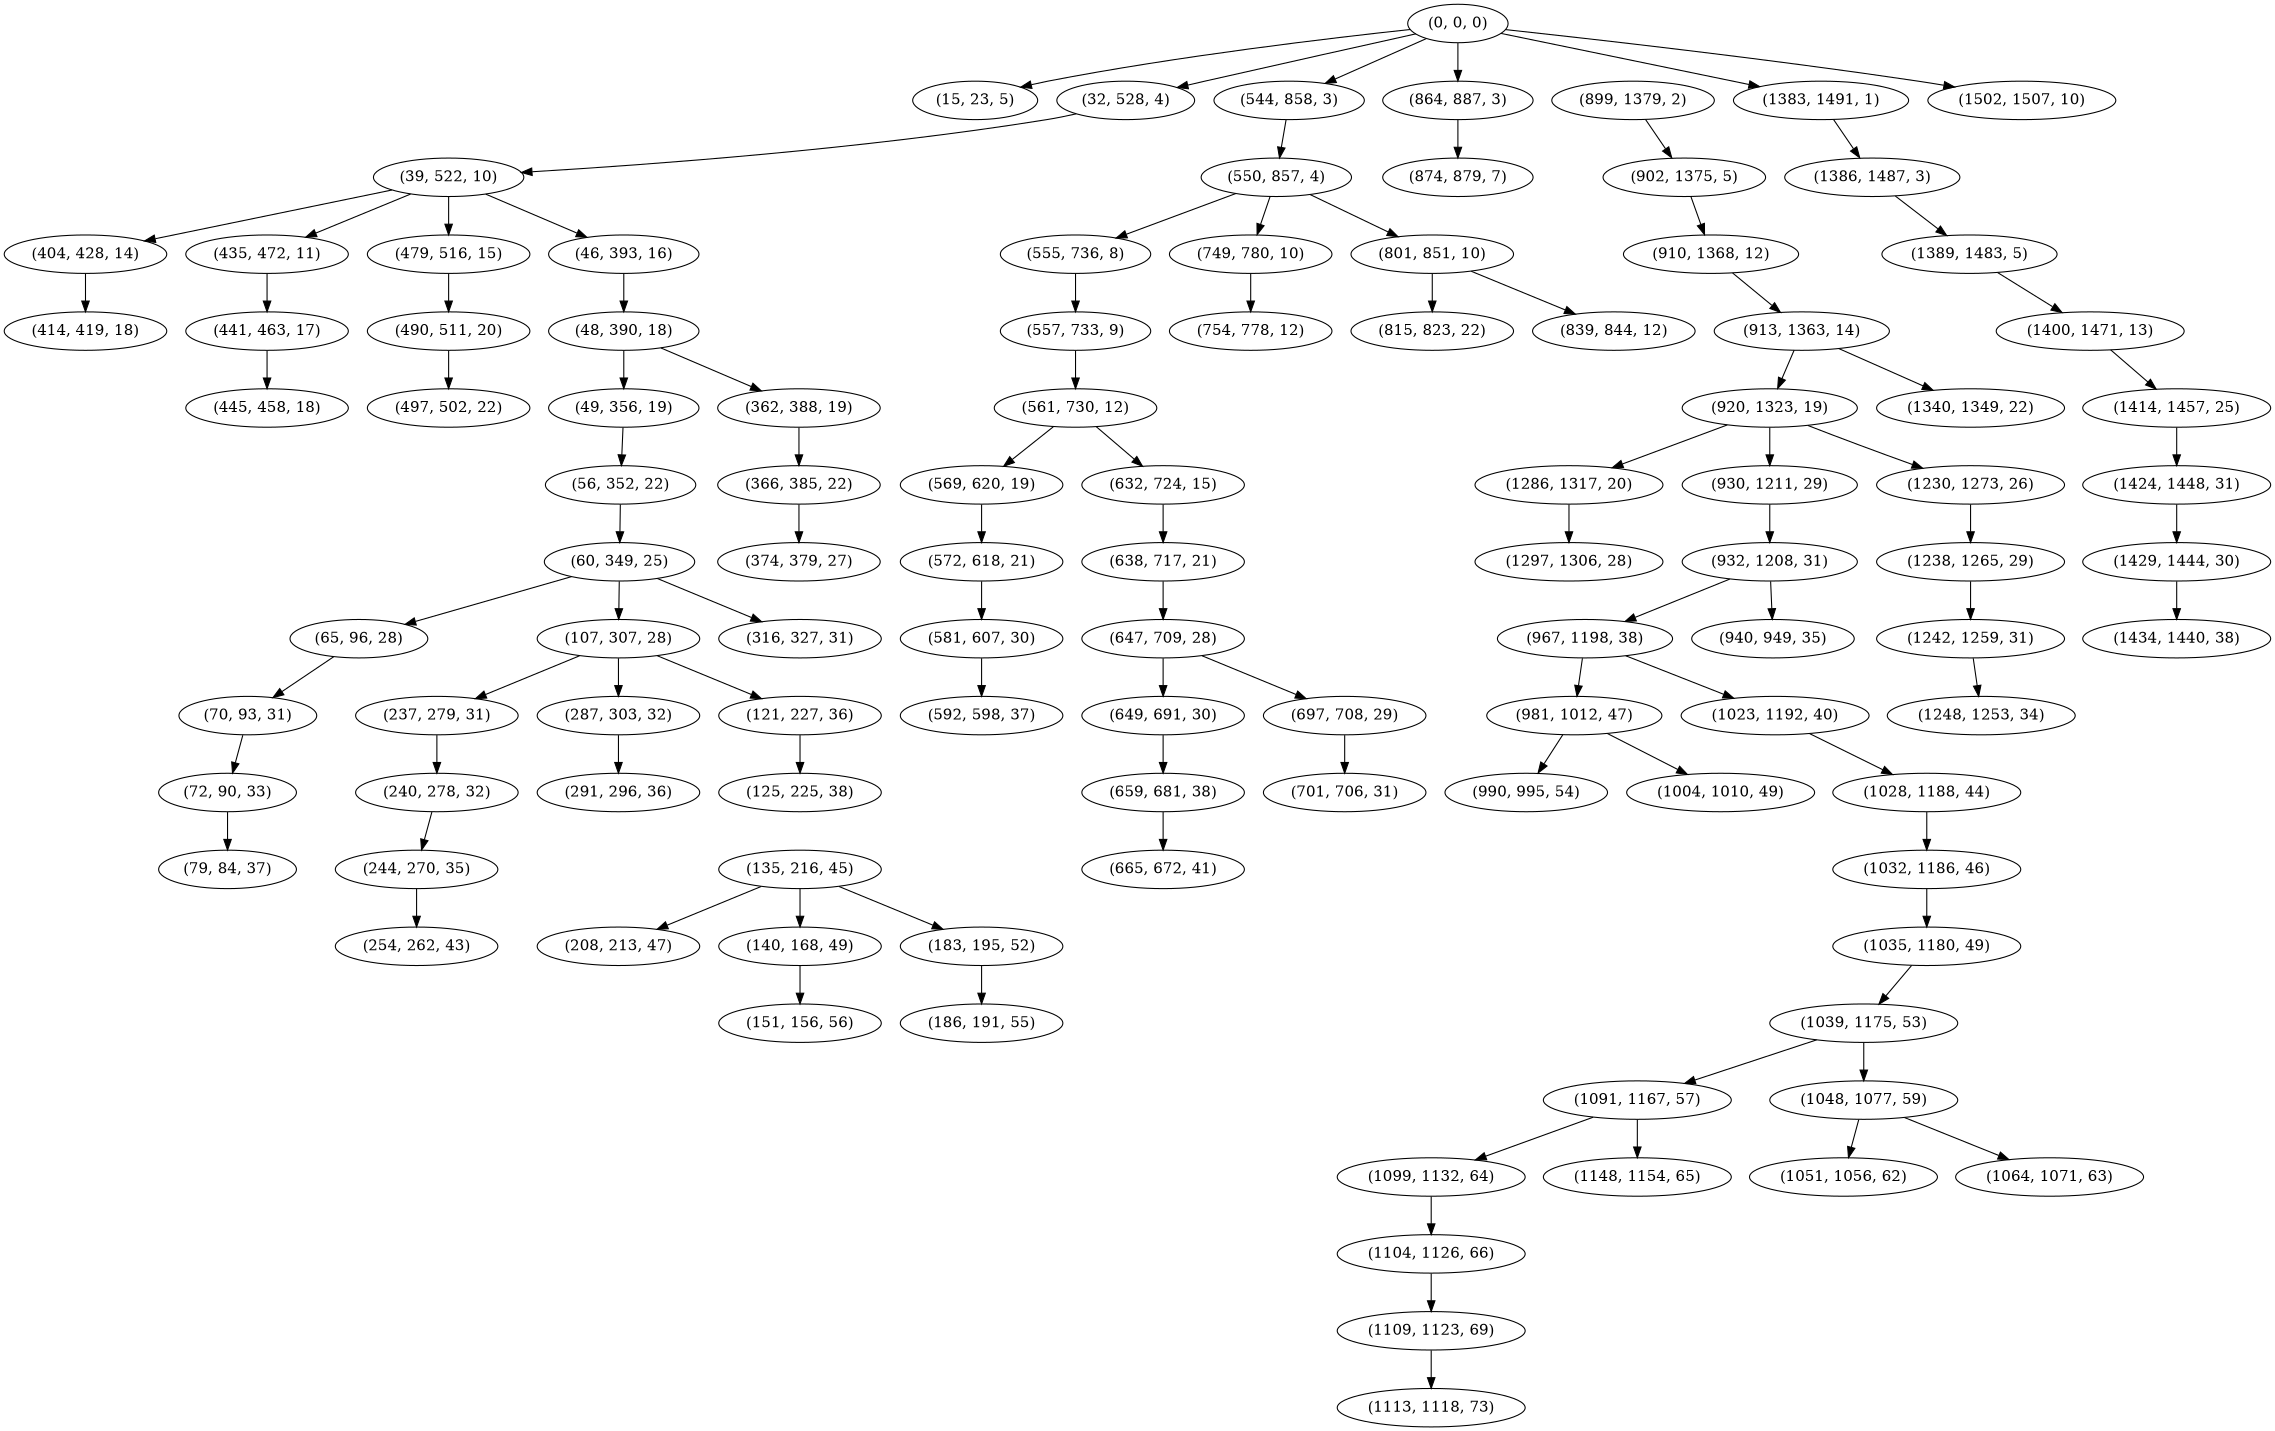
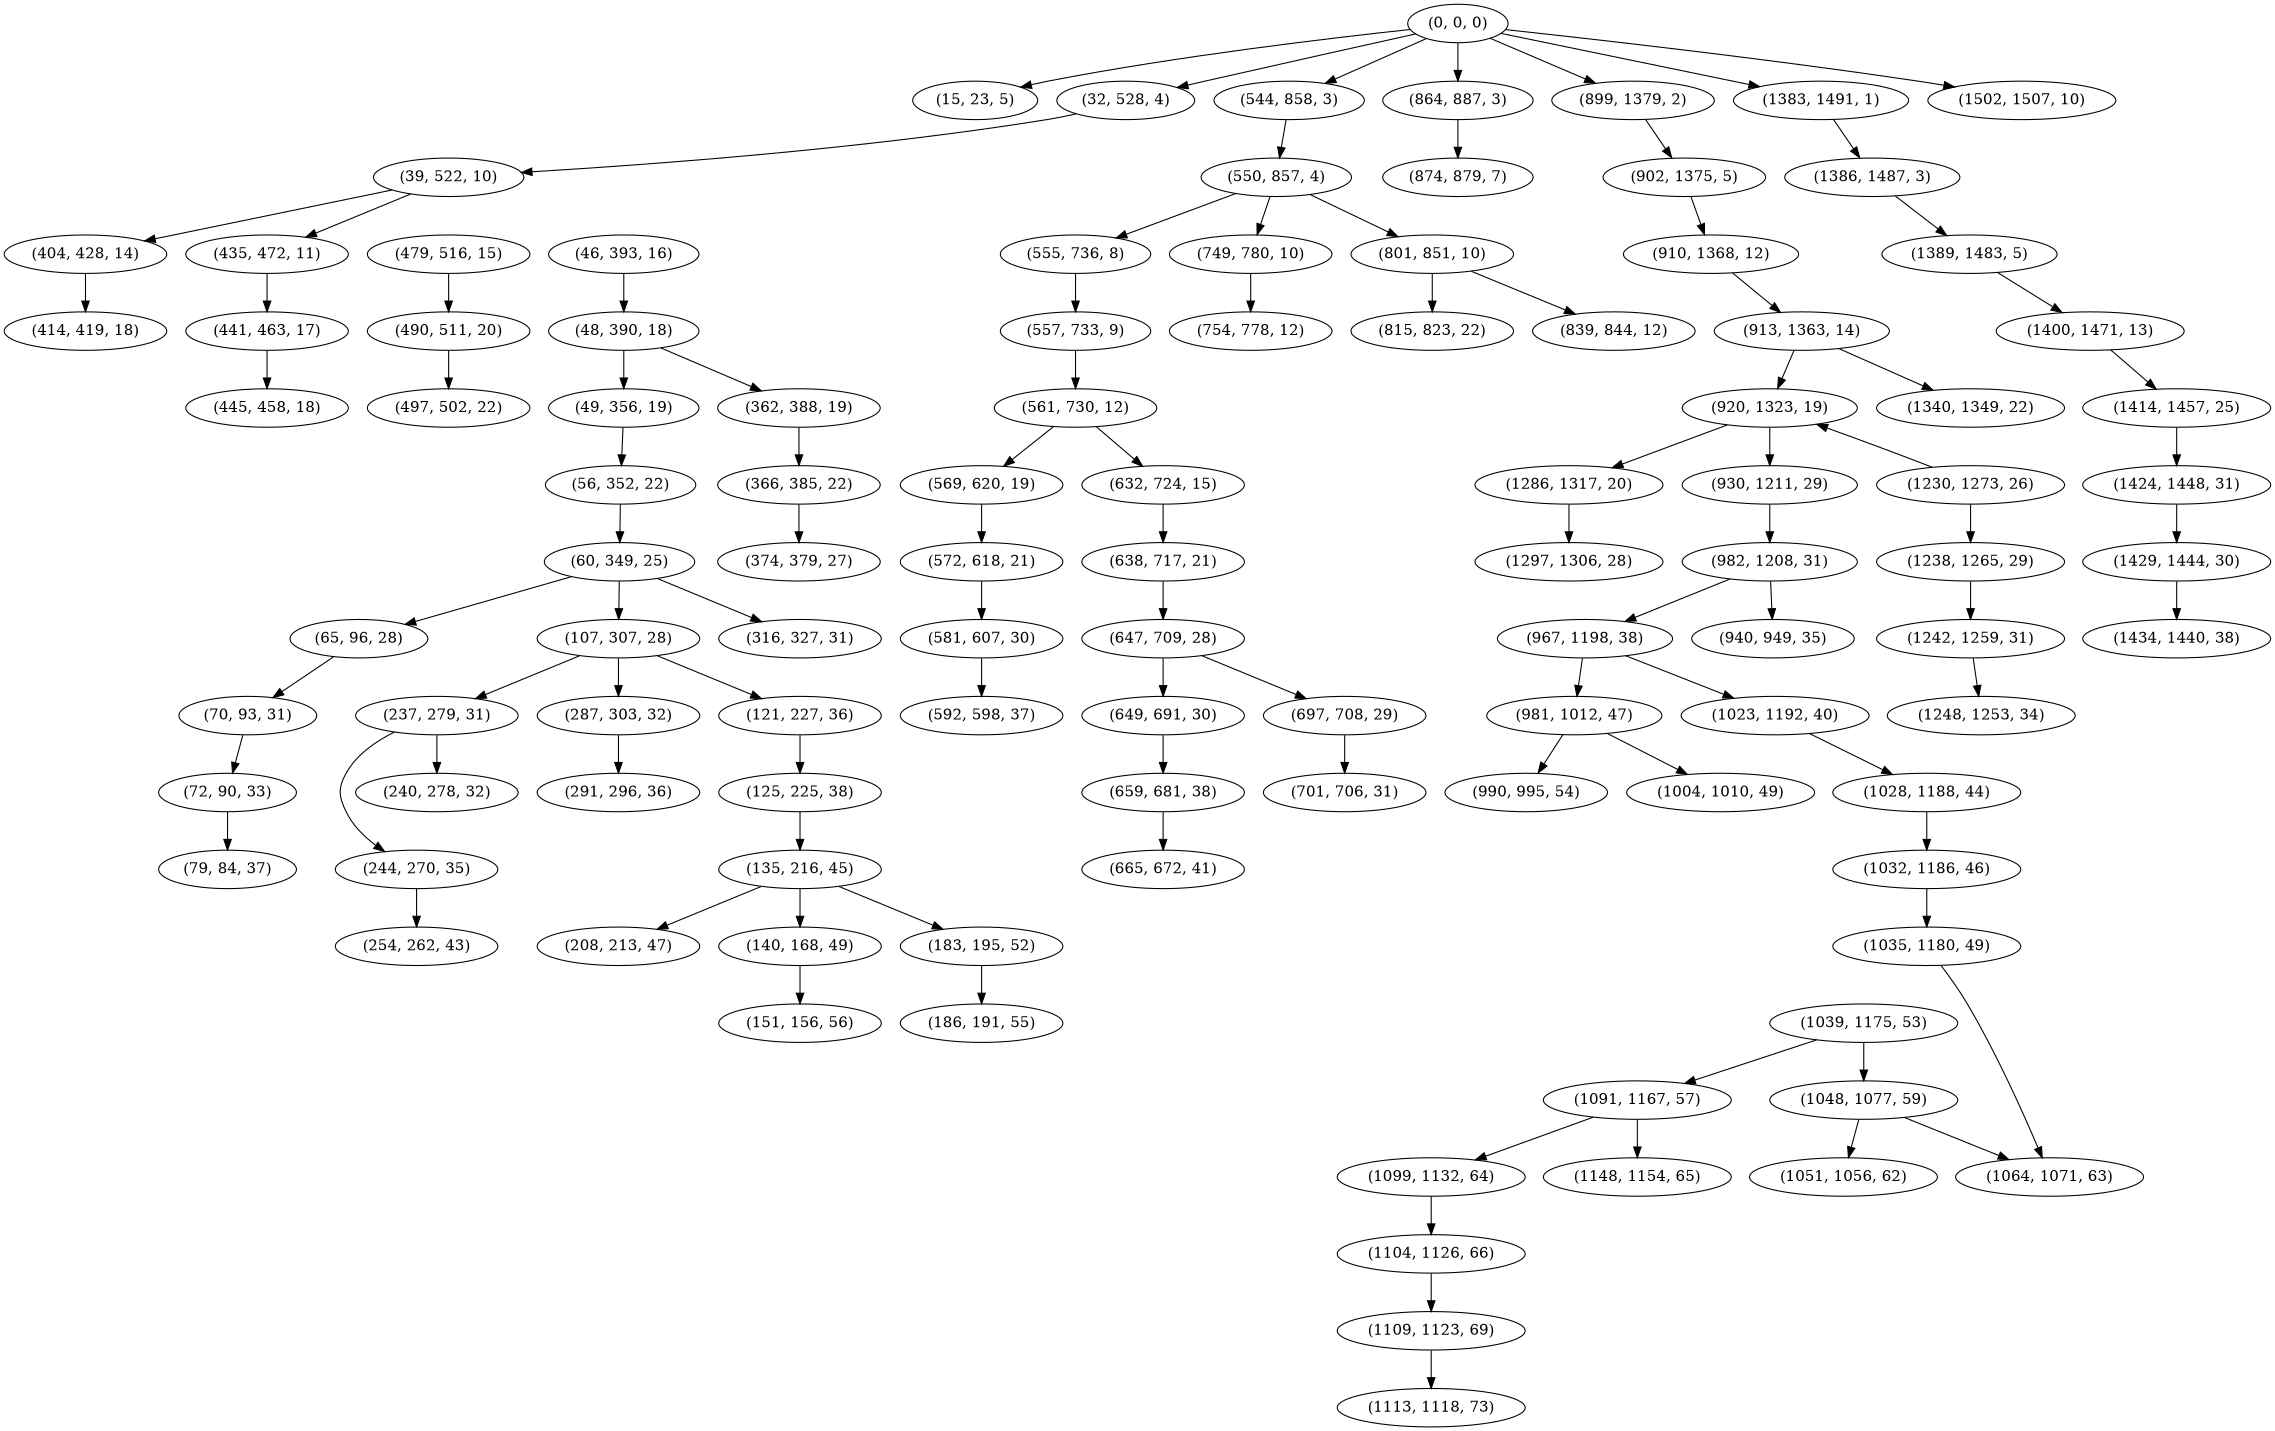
none -> (1538, 59)
(449, 211) -> none
(531, 214) -> none
(1860, 445) -> (1880, 447)
(1770, 562) -> (1770, 562)
(428, 826) -> (342, 783)
none -> (800, 826)
(1899, 981) -> (1995, 1054)
